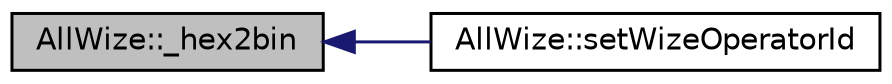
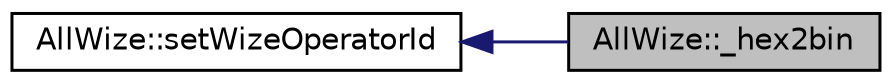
(393, 42) -> (530, 42)
